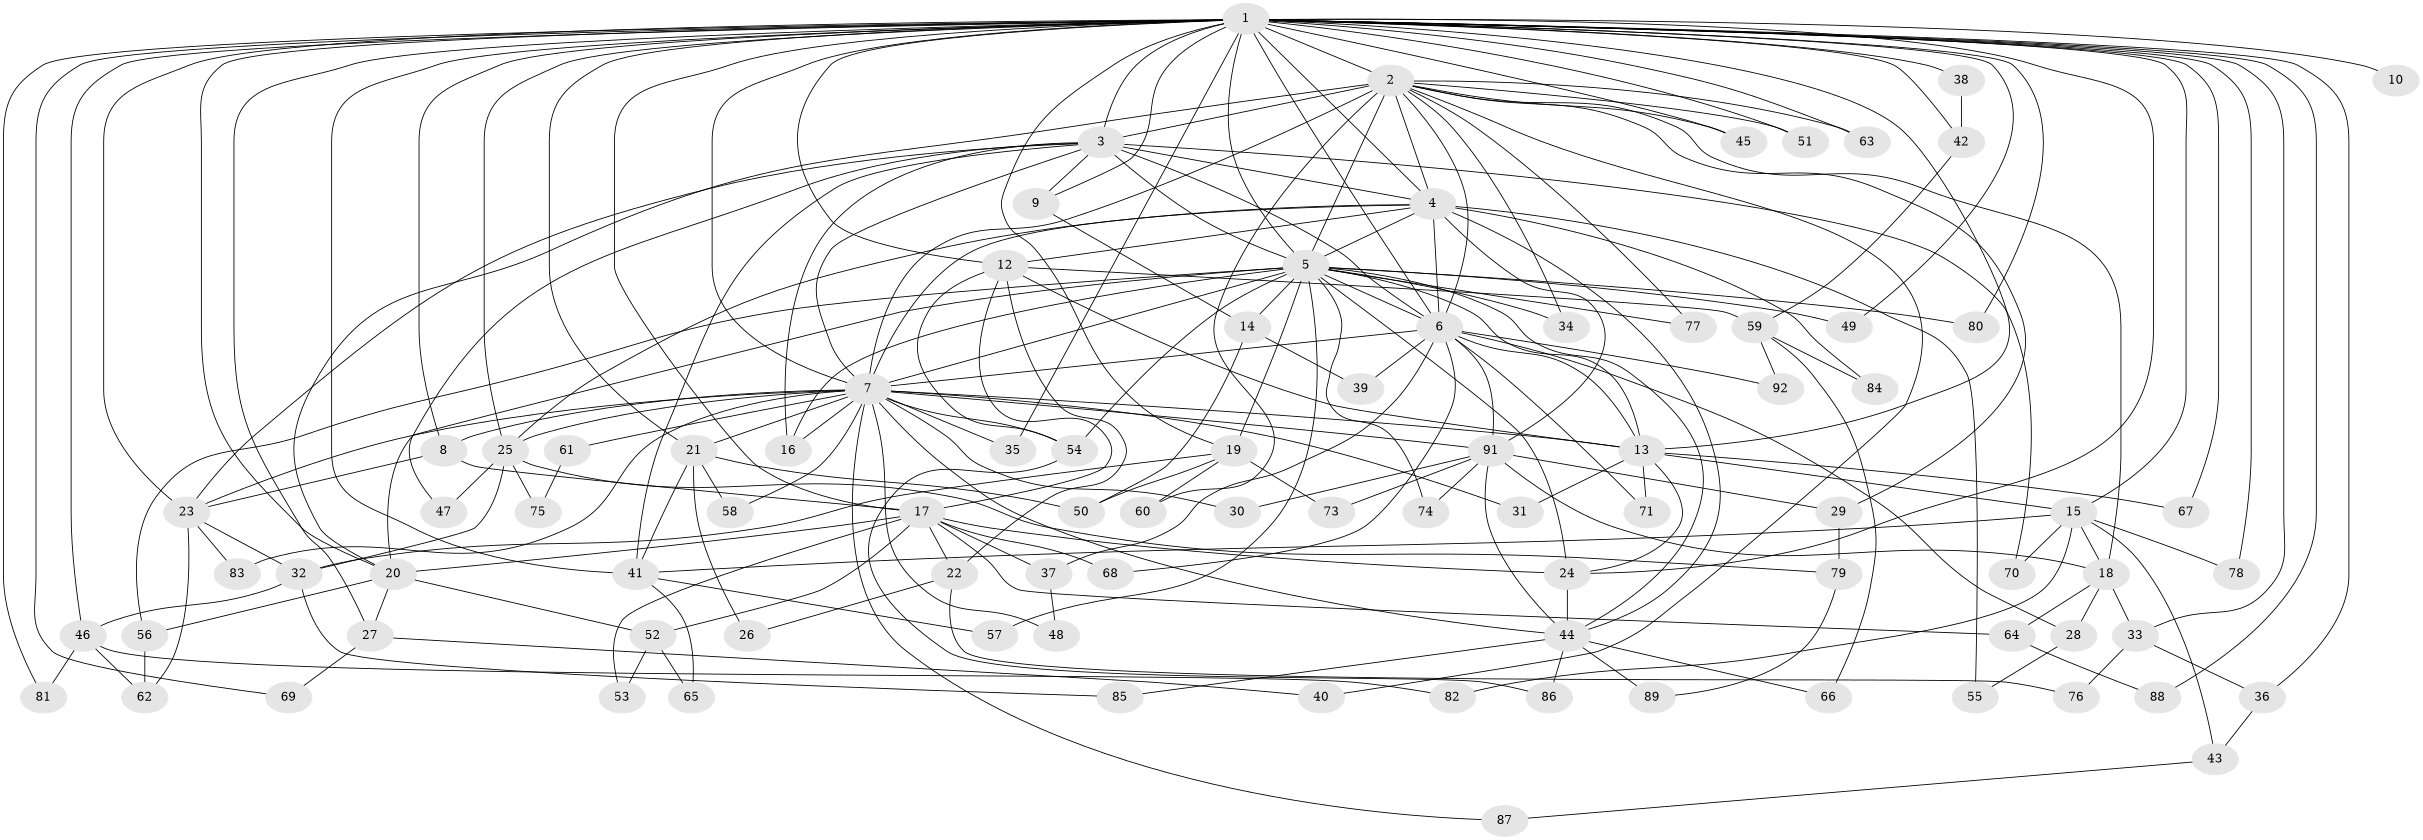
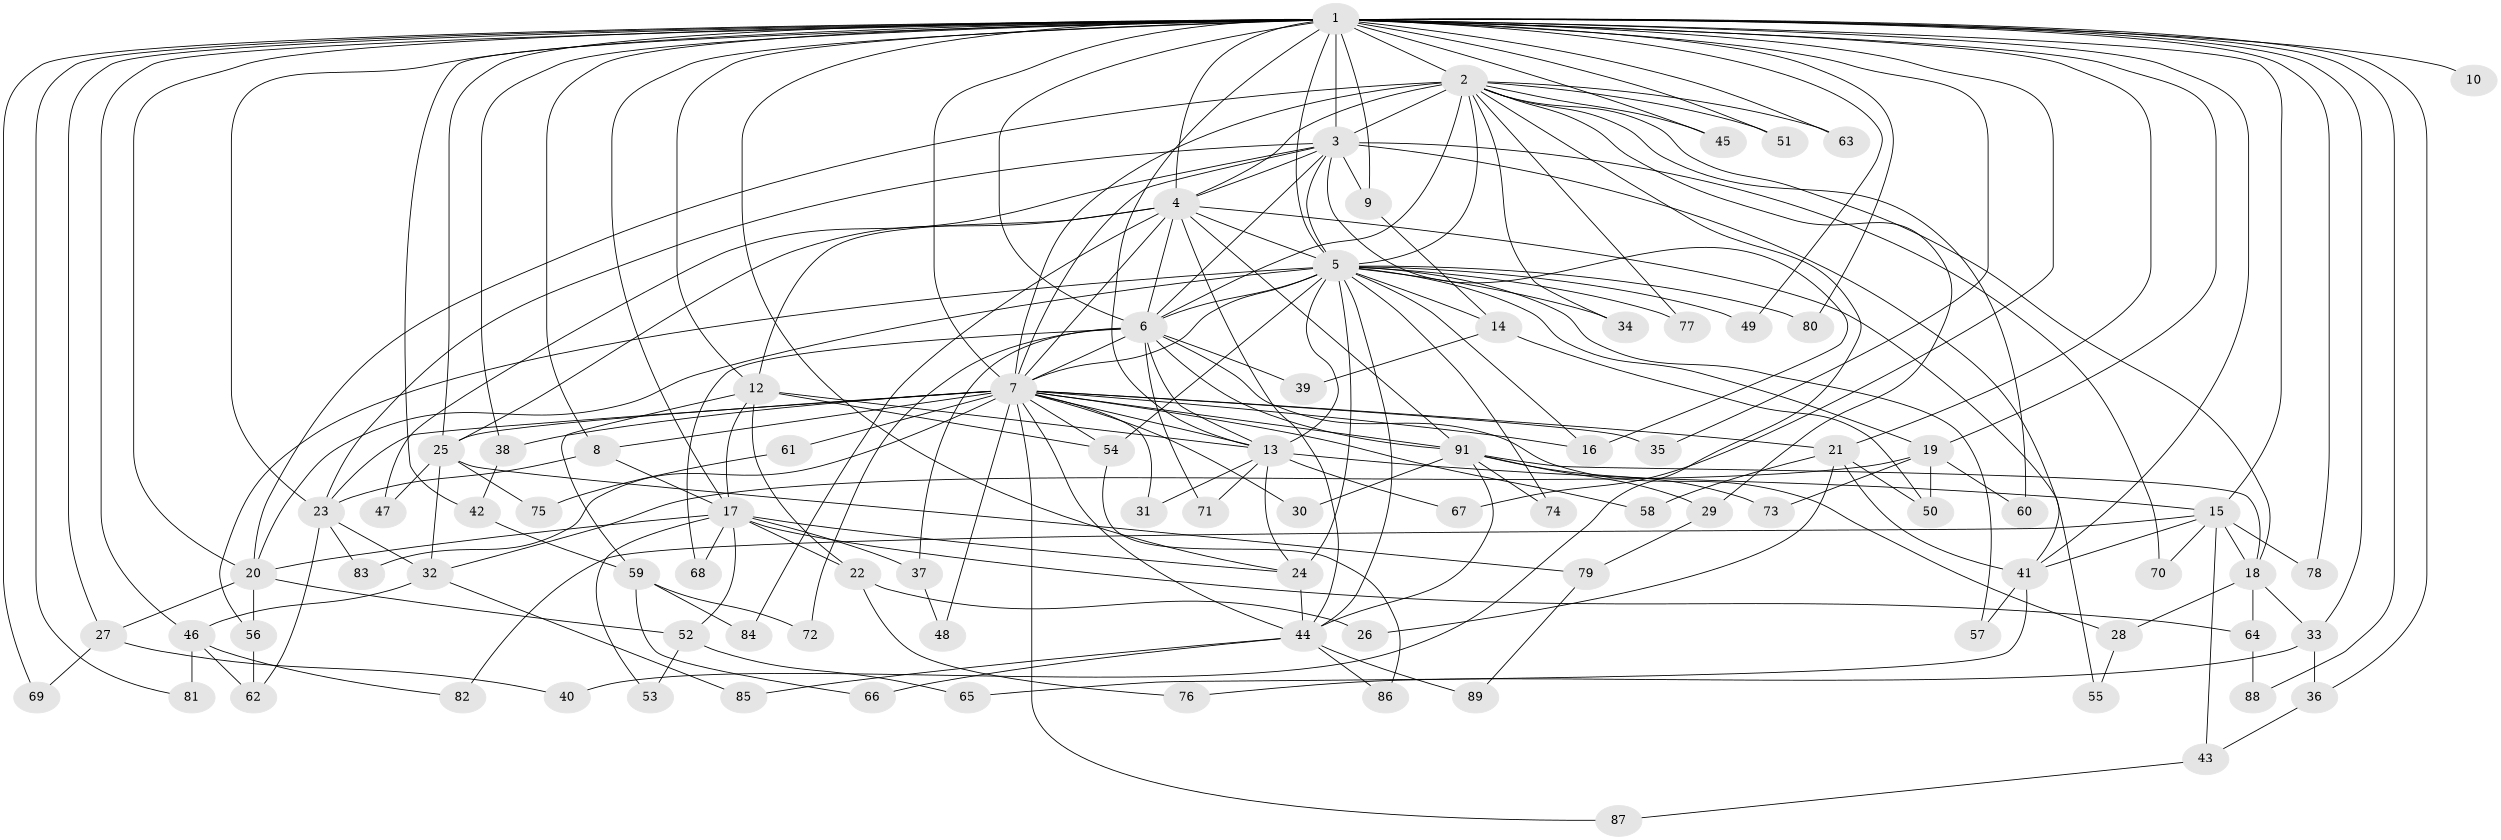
(1781, 389) -> (811, 636)
none -> (687, 418)
